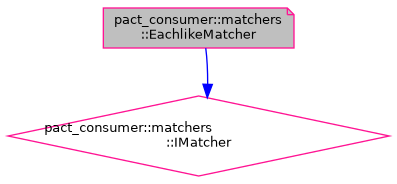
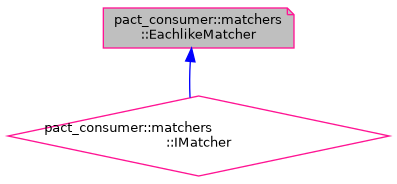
(207, 66) -> (190, 80)
